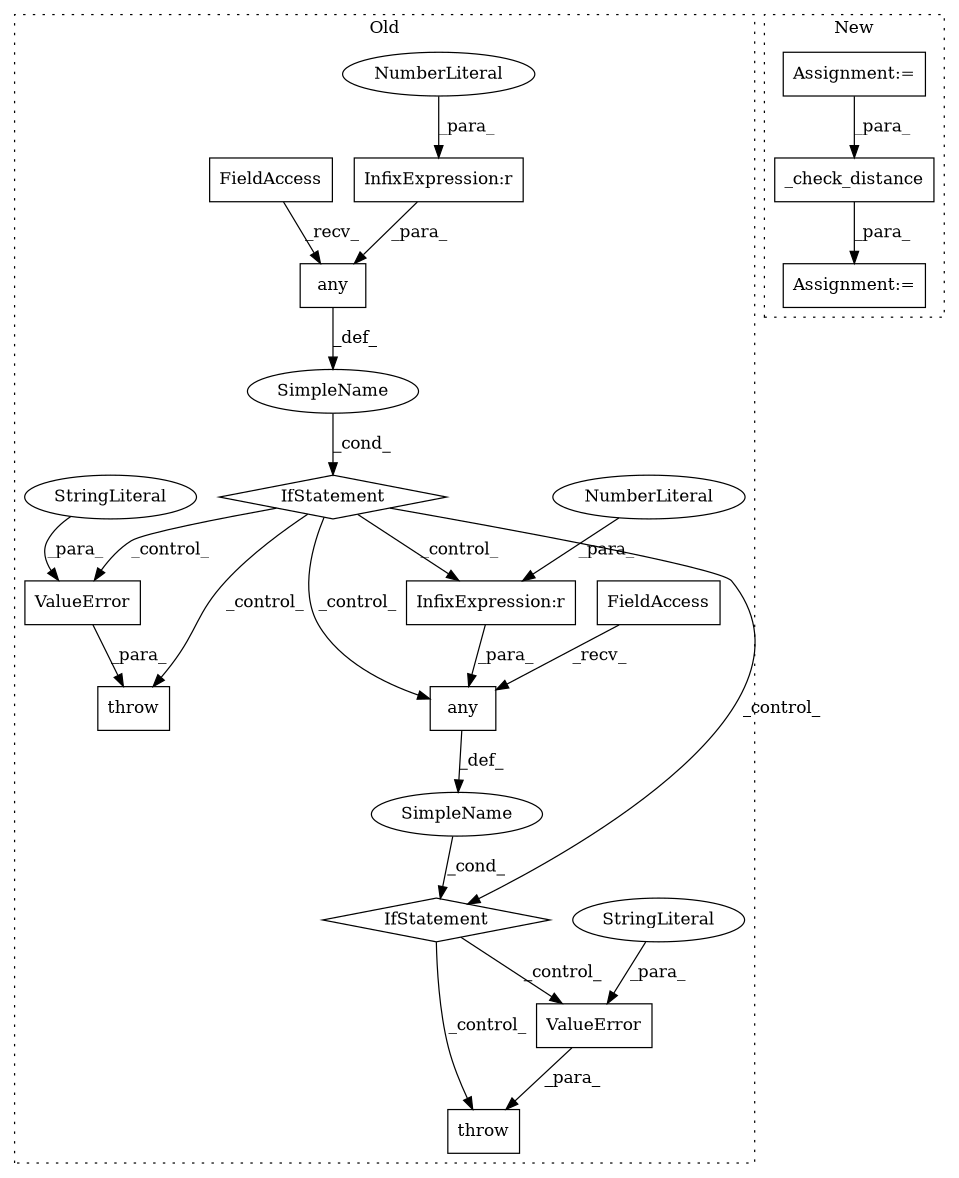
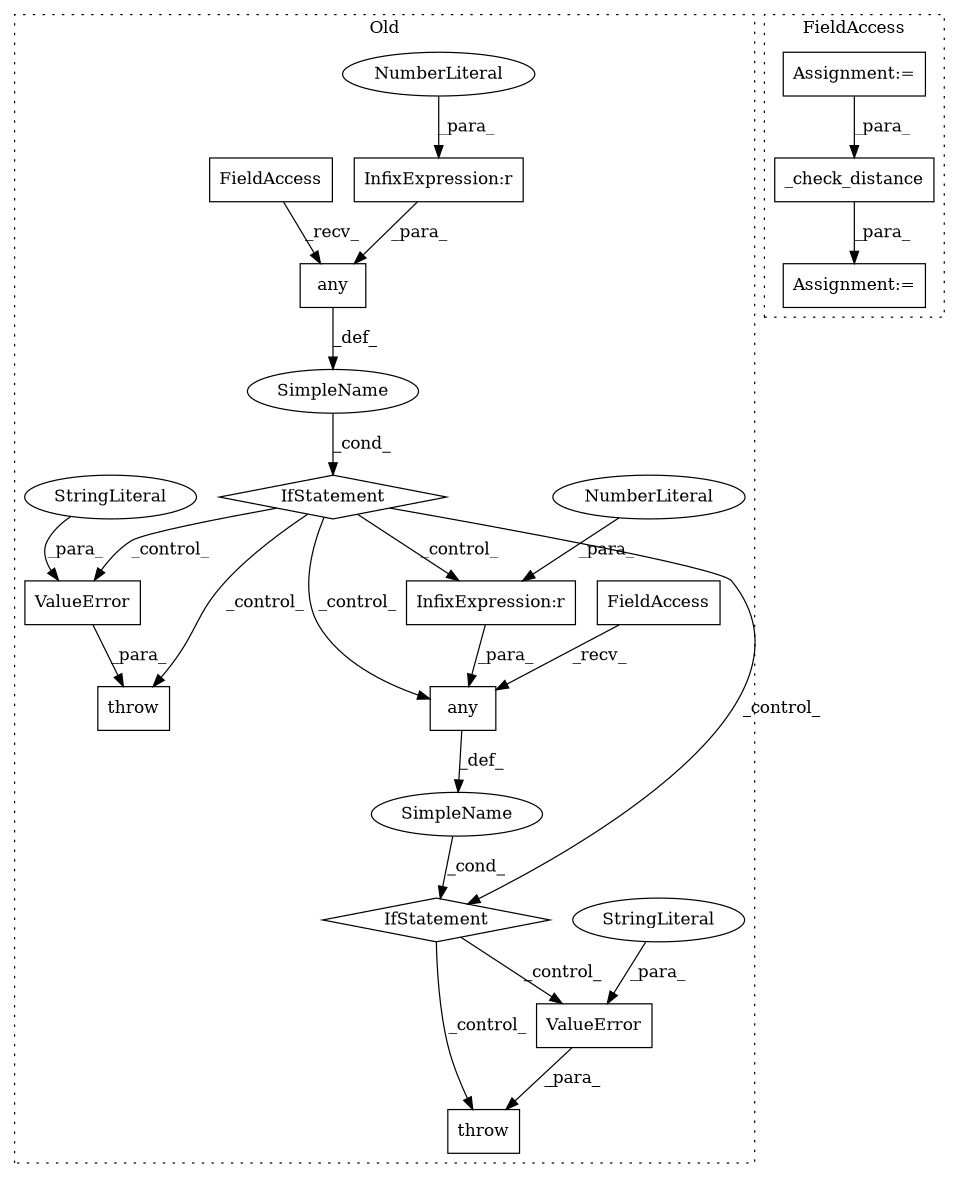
(854, 29) -> (854, 29)
